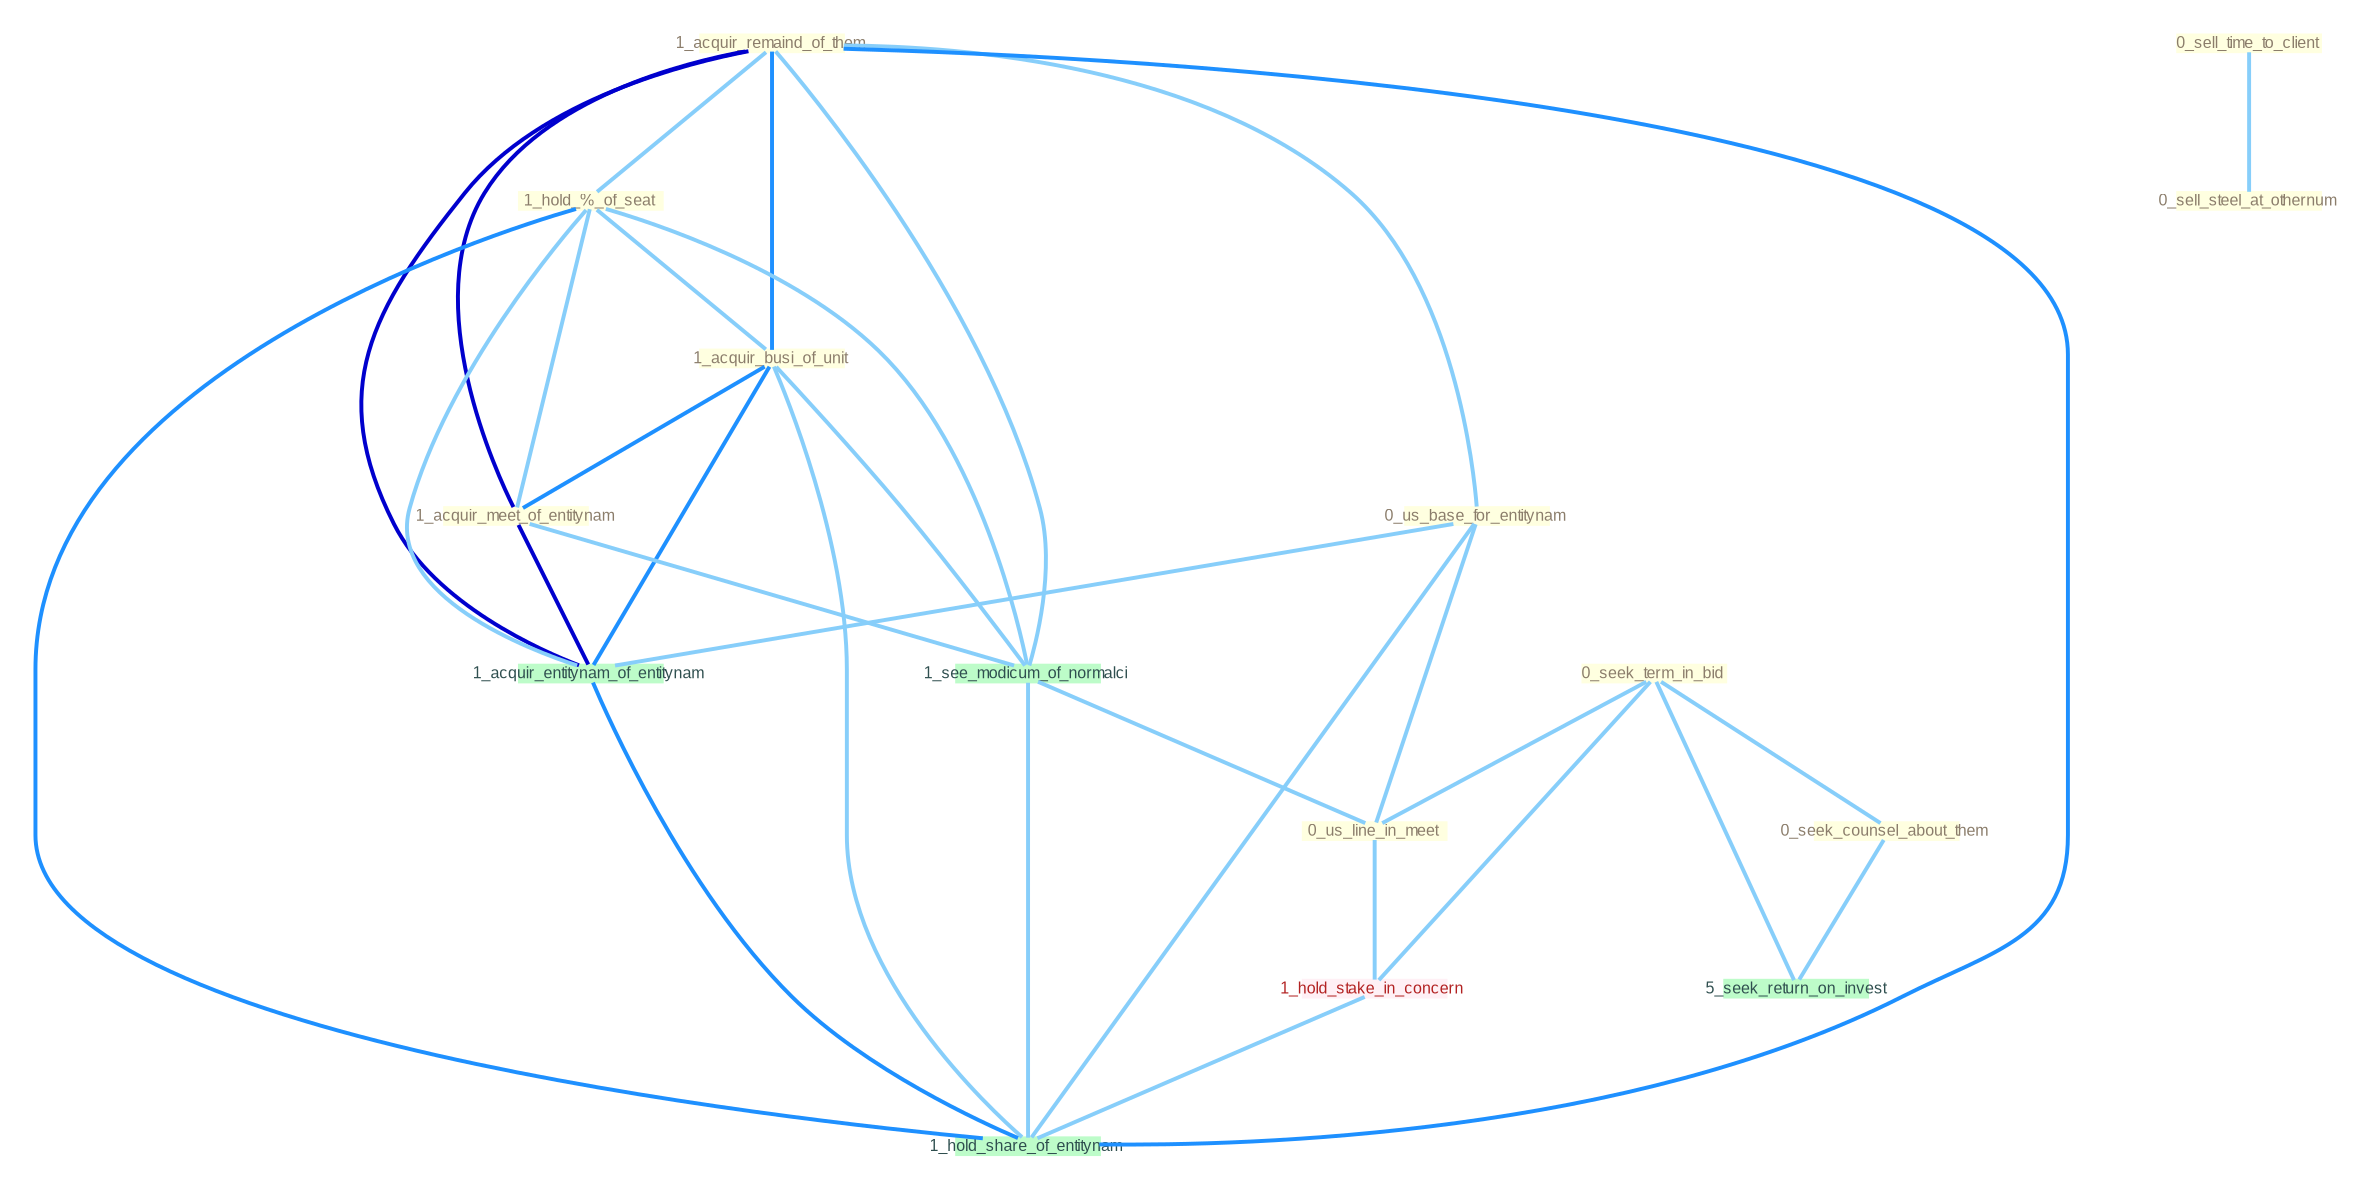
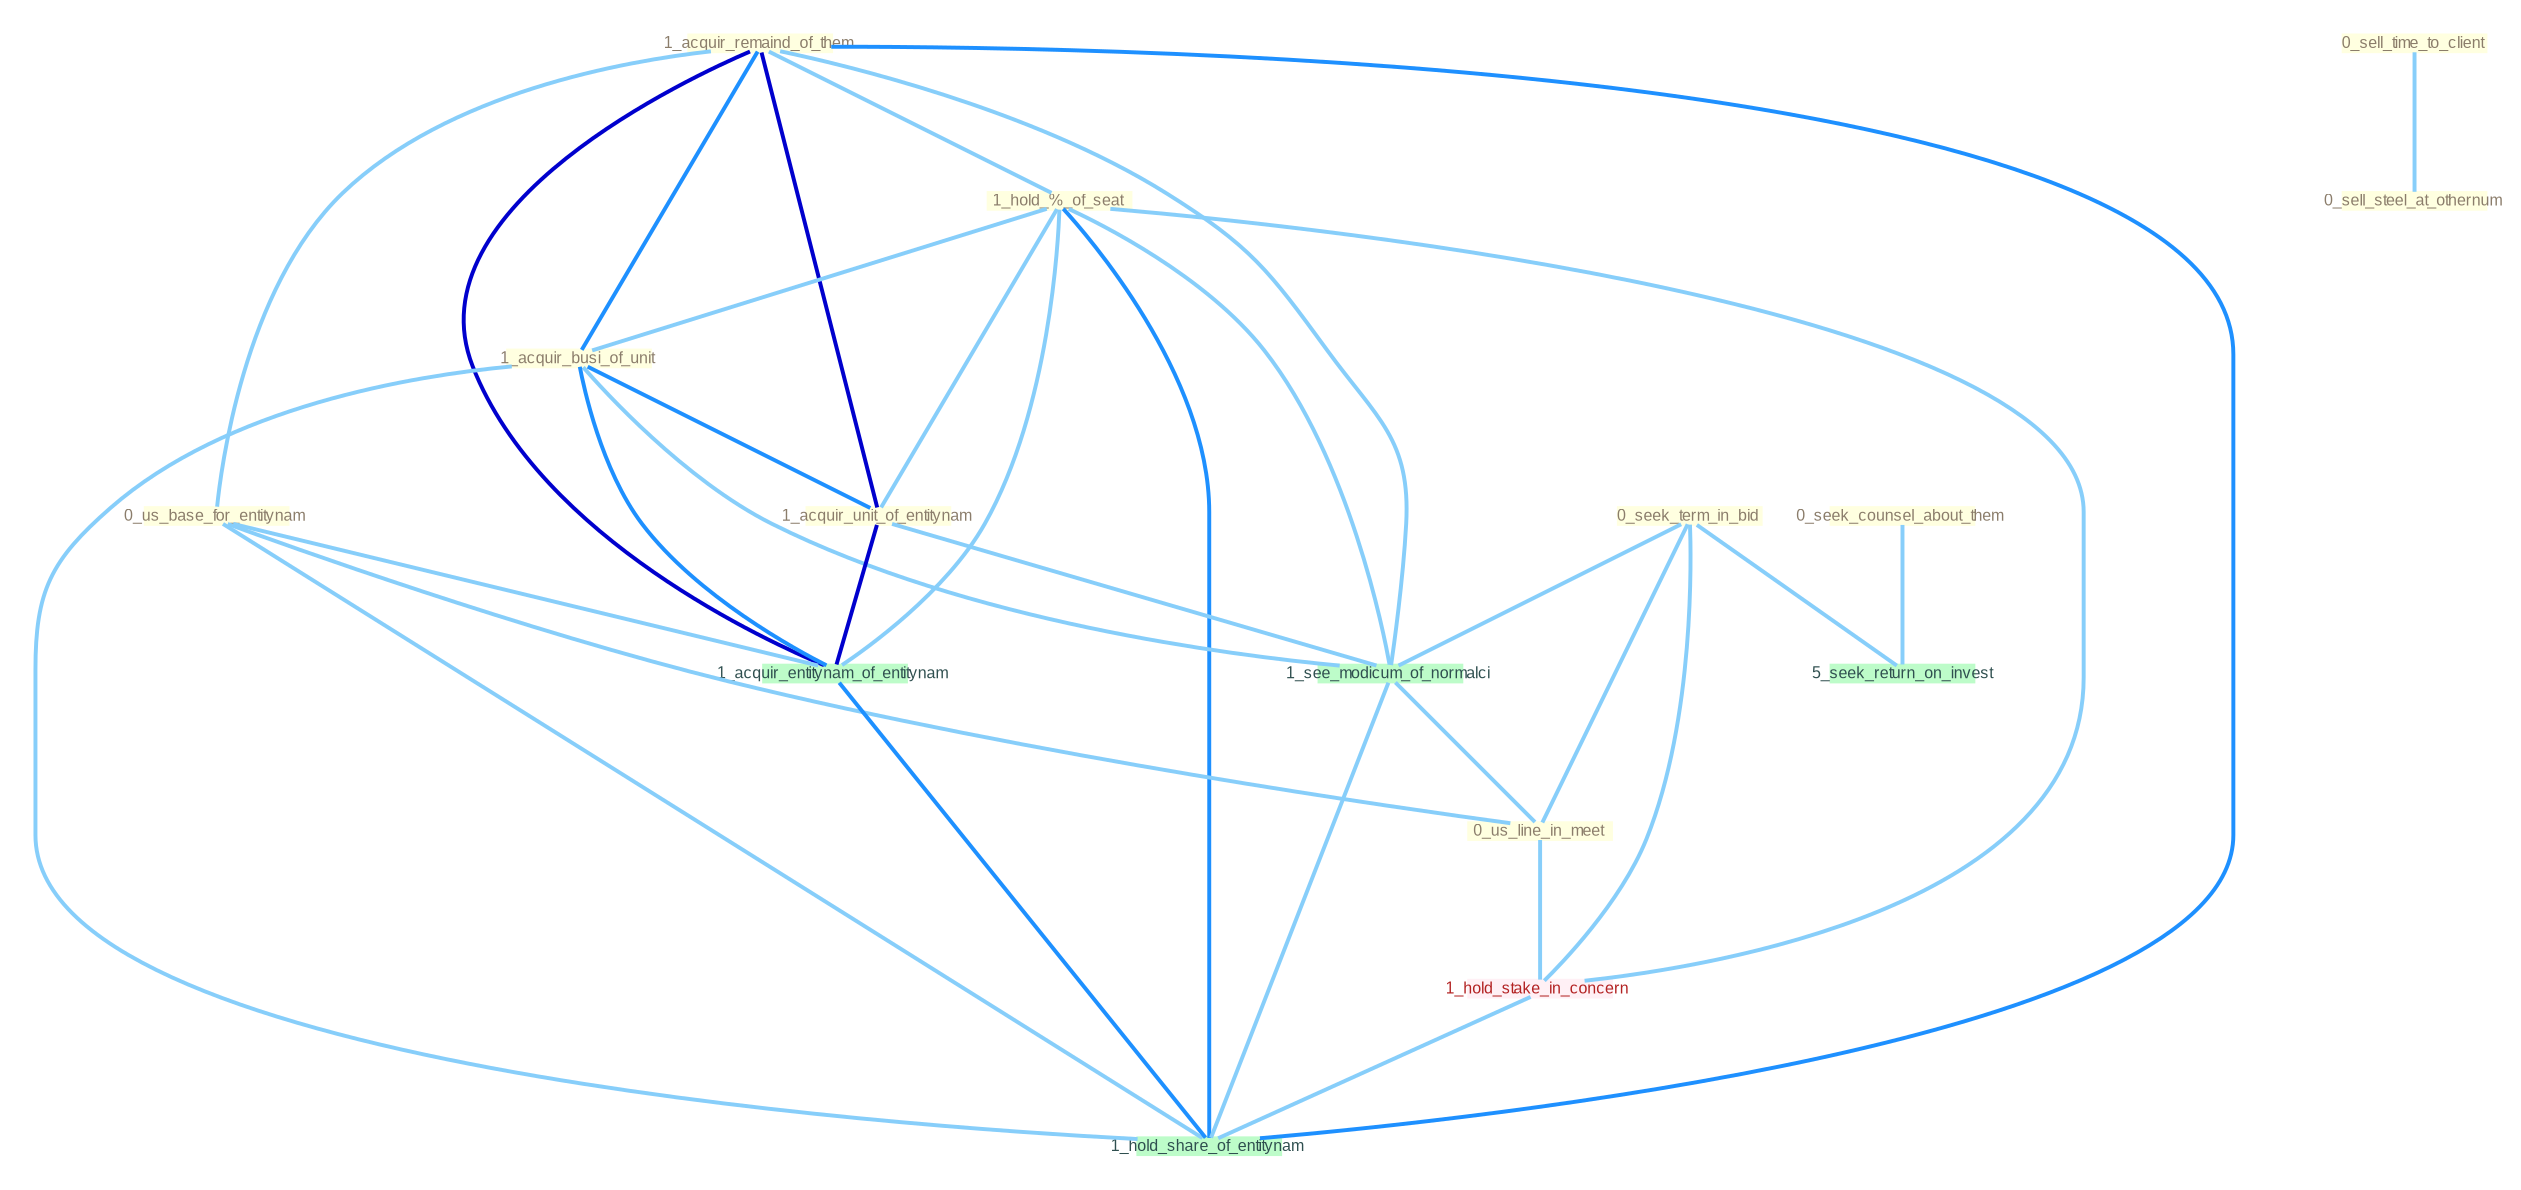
none -> (2008, 412)
(516, 516) -> (878, 516)
(1771, 752) -> (1540, 595)
